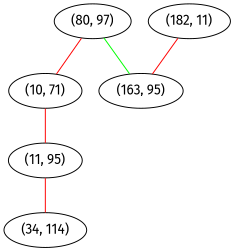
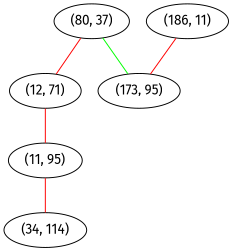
(93, 21) -> (92, 21)
(189, 21) -> (187, 21)
(45, 91) -> (45, 91)
(141, 91) -> (139, 91)
